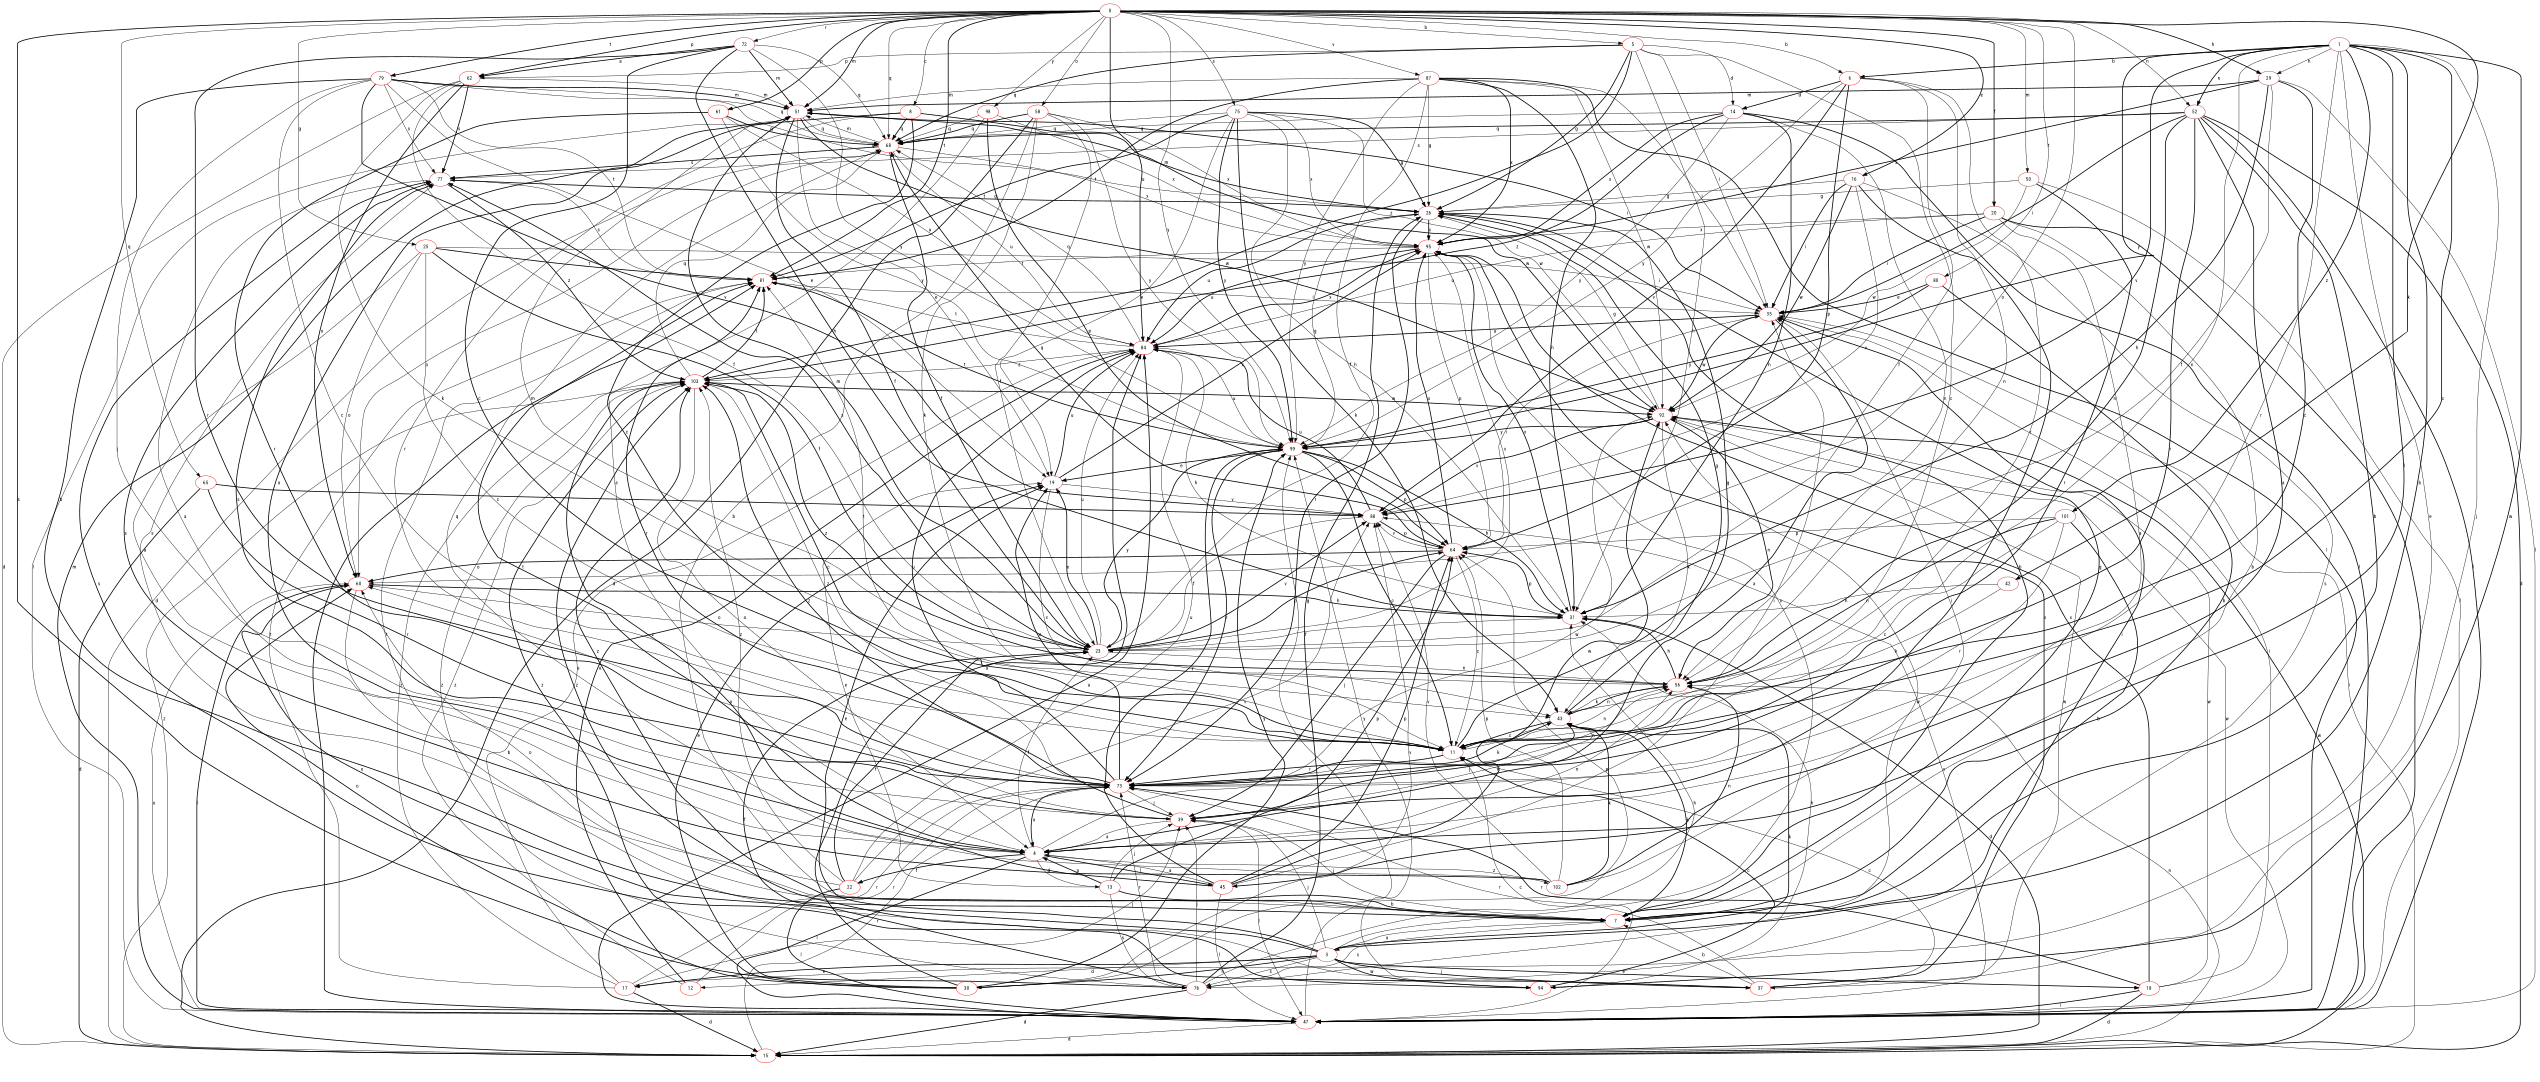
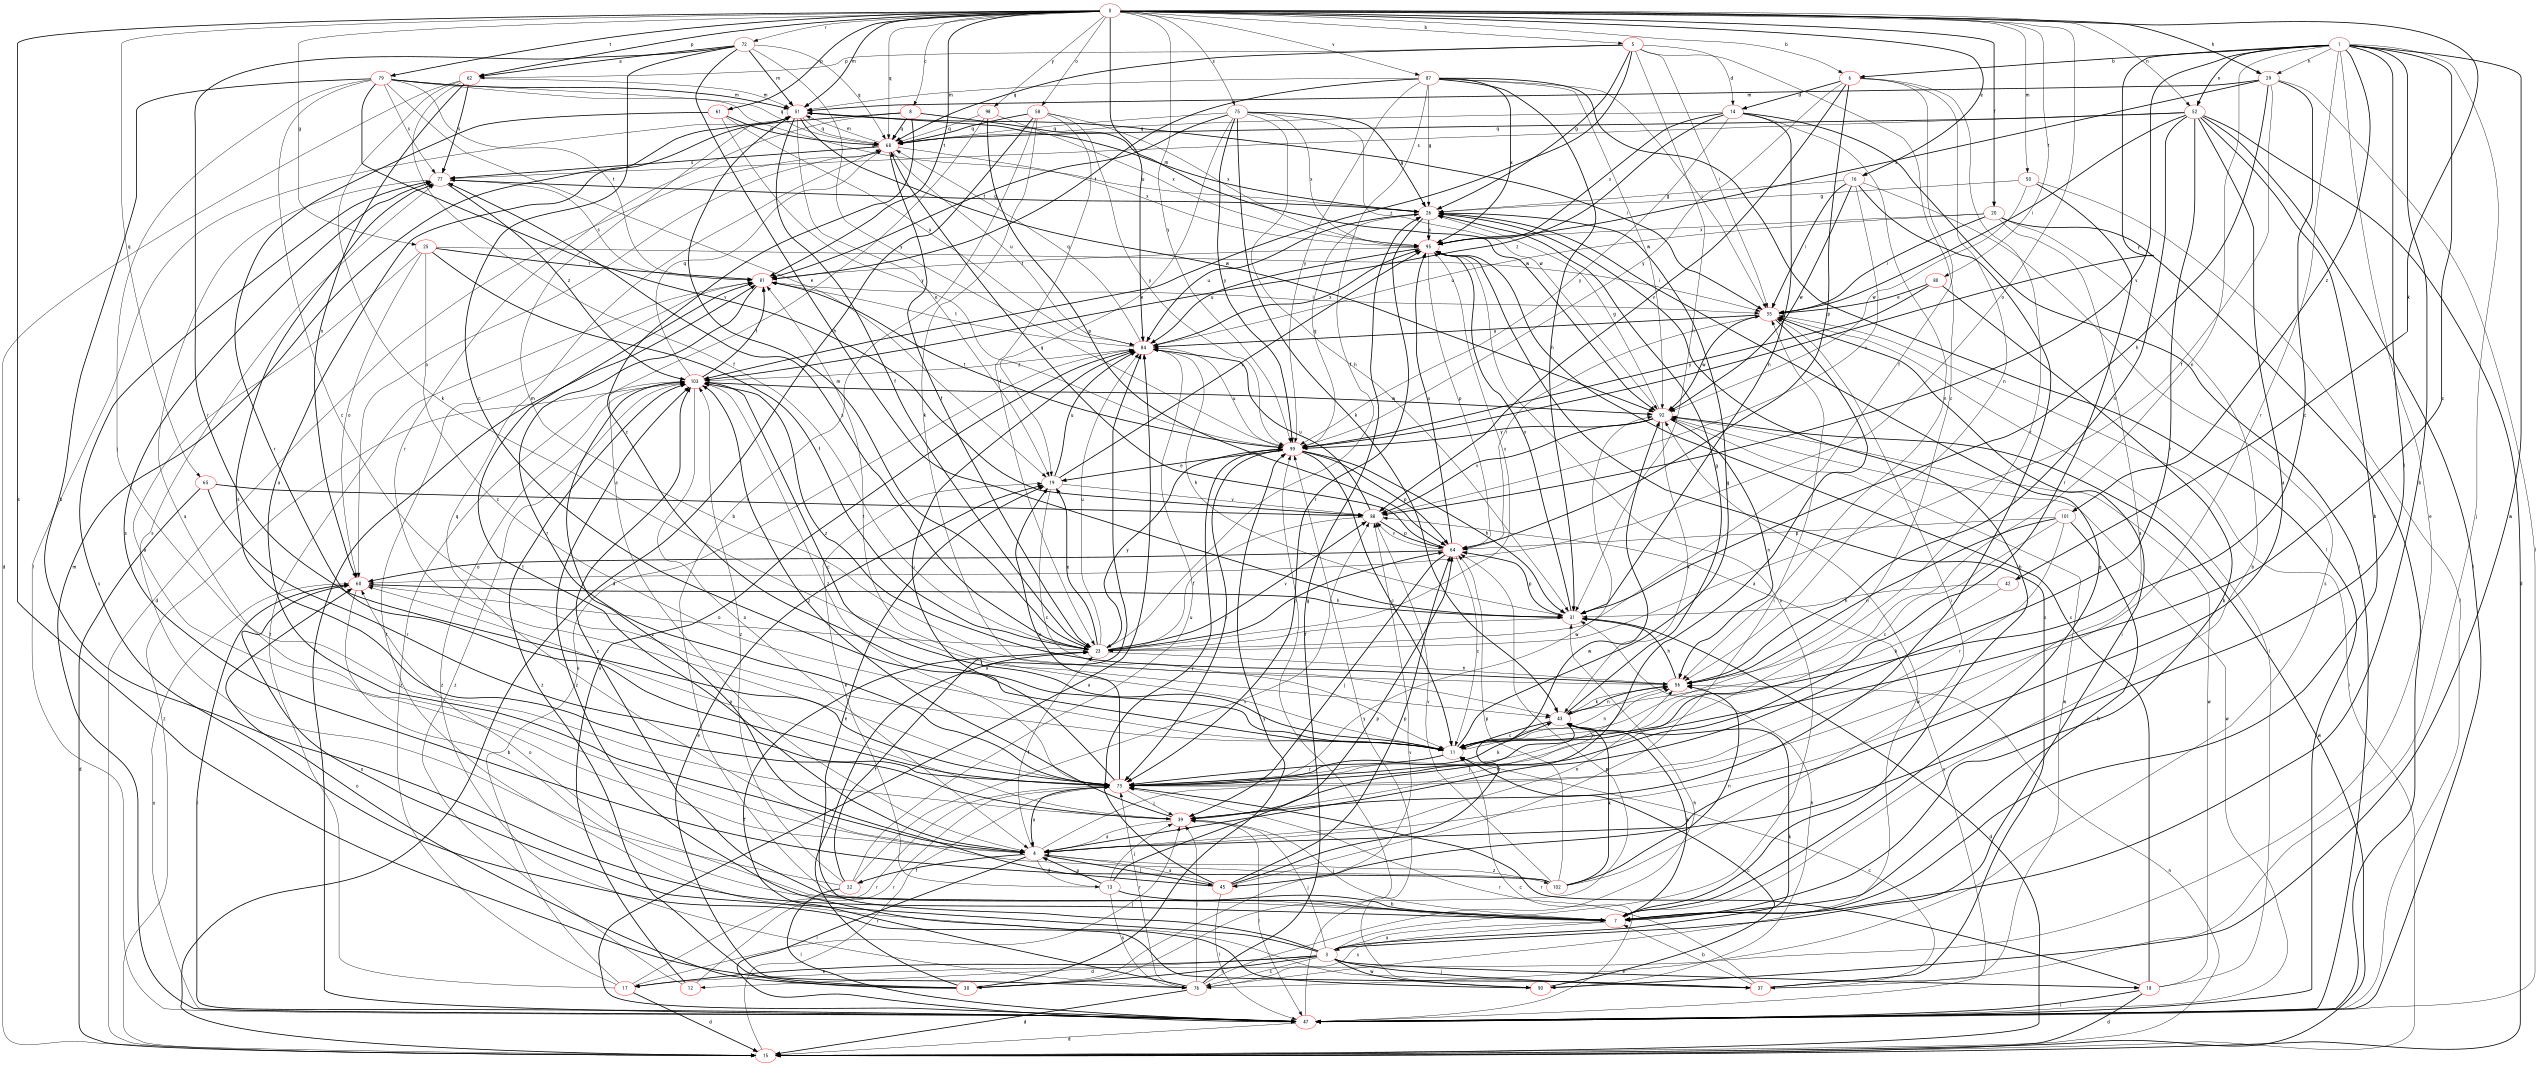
(702, 615) -> (651, 628)
(1541, 988) -> (1541, 988)
